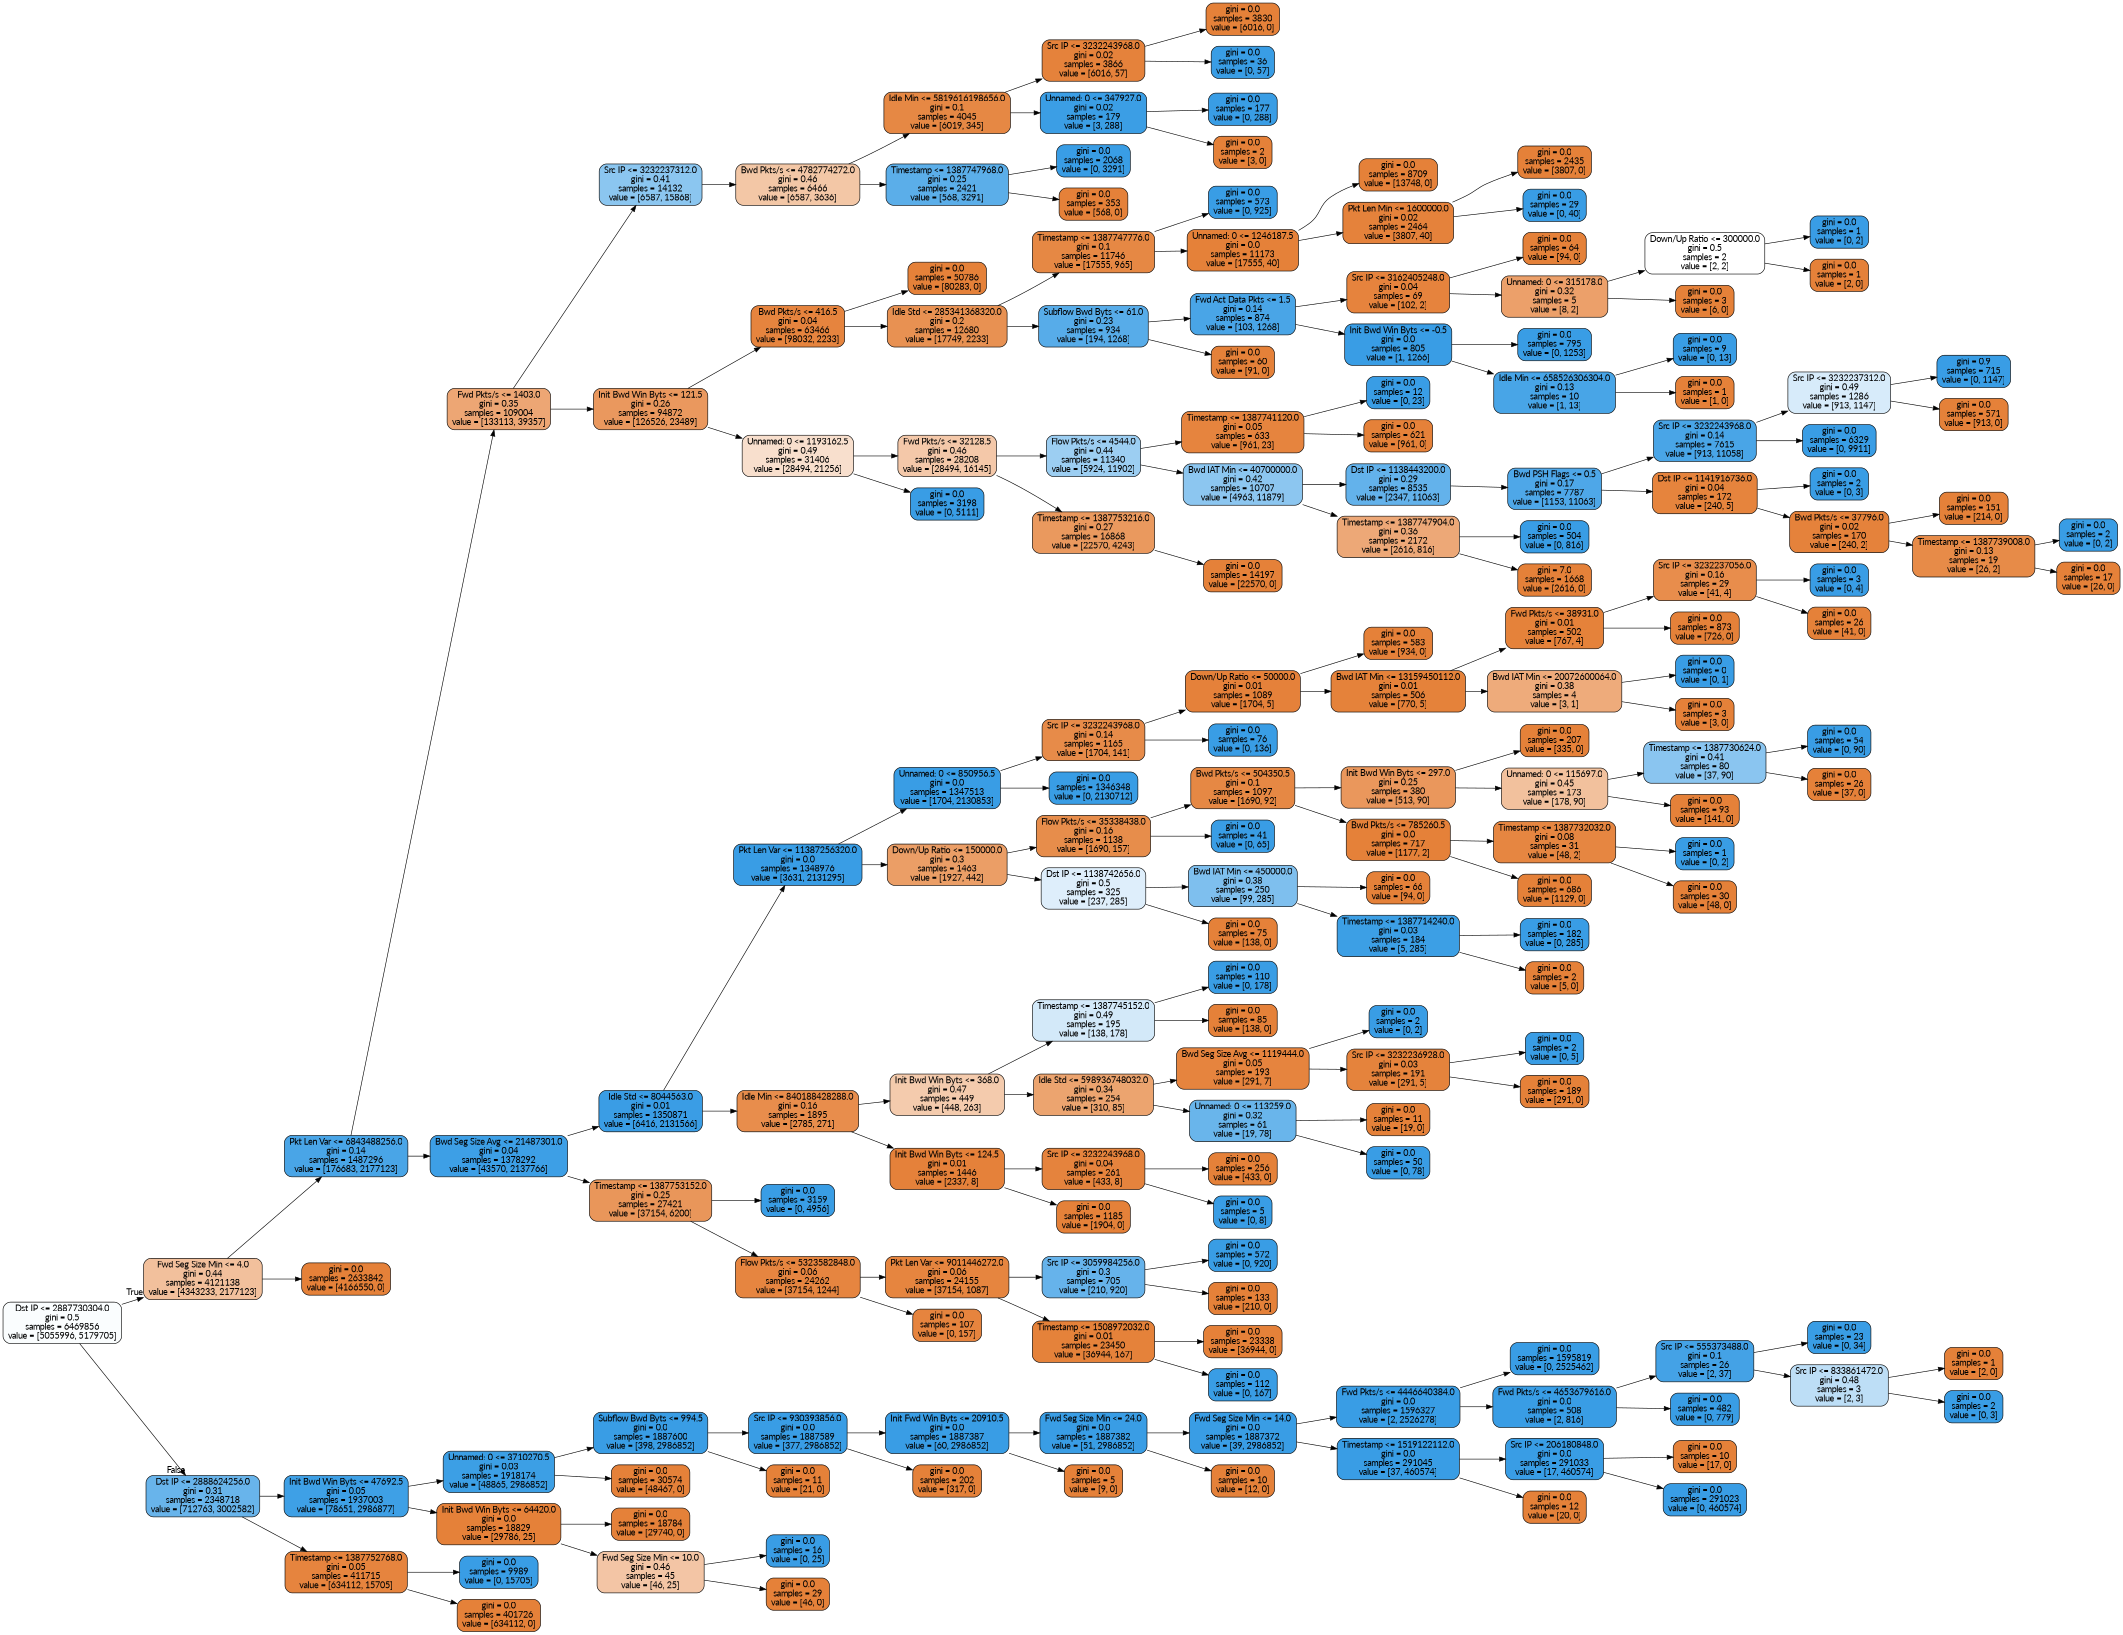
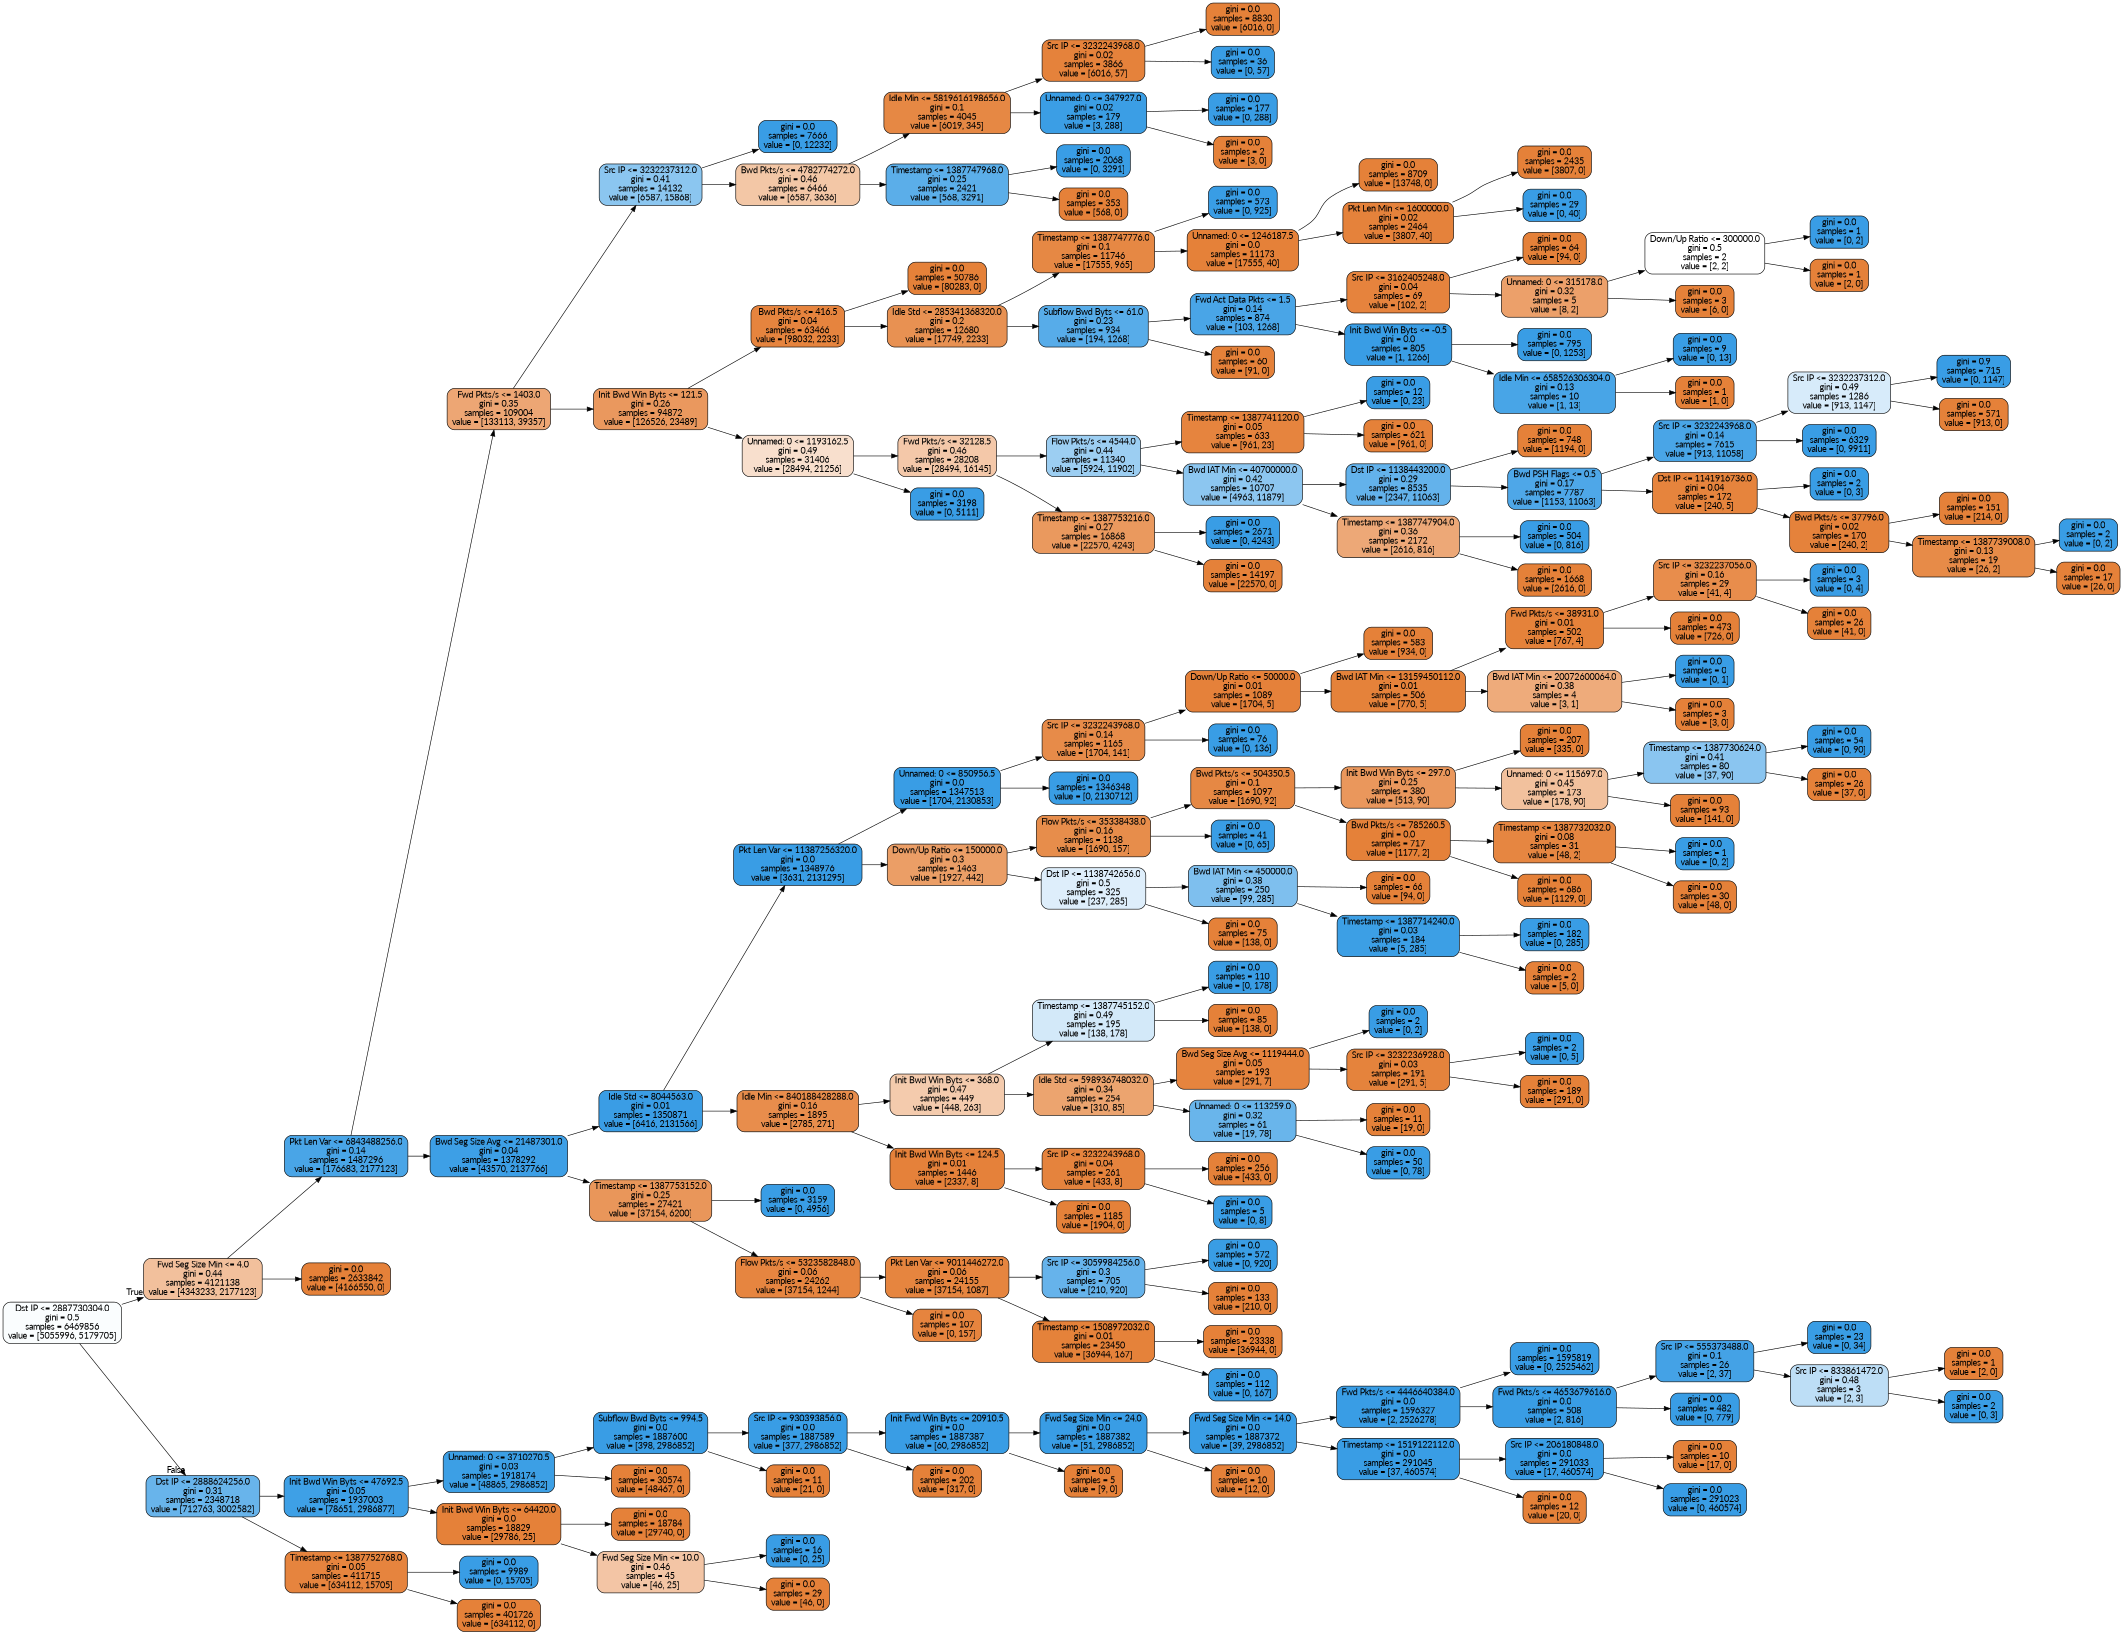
(1243, 19) -> (1243, 19)
none -> (798, 137)
none -> (1555, 441)
none -> (1243, 533)
(1555, 580) -> (1555, 580)
(1705, 628) -> (1705, 628)
